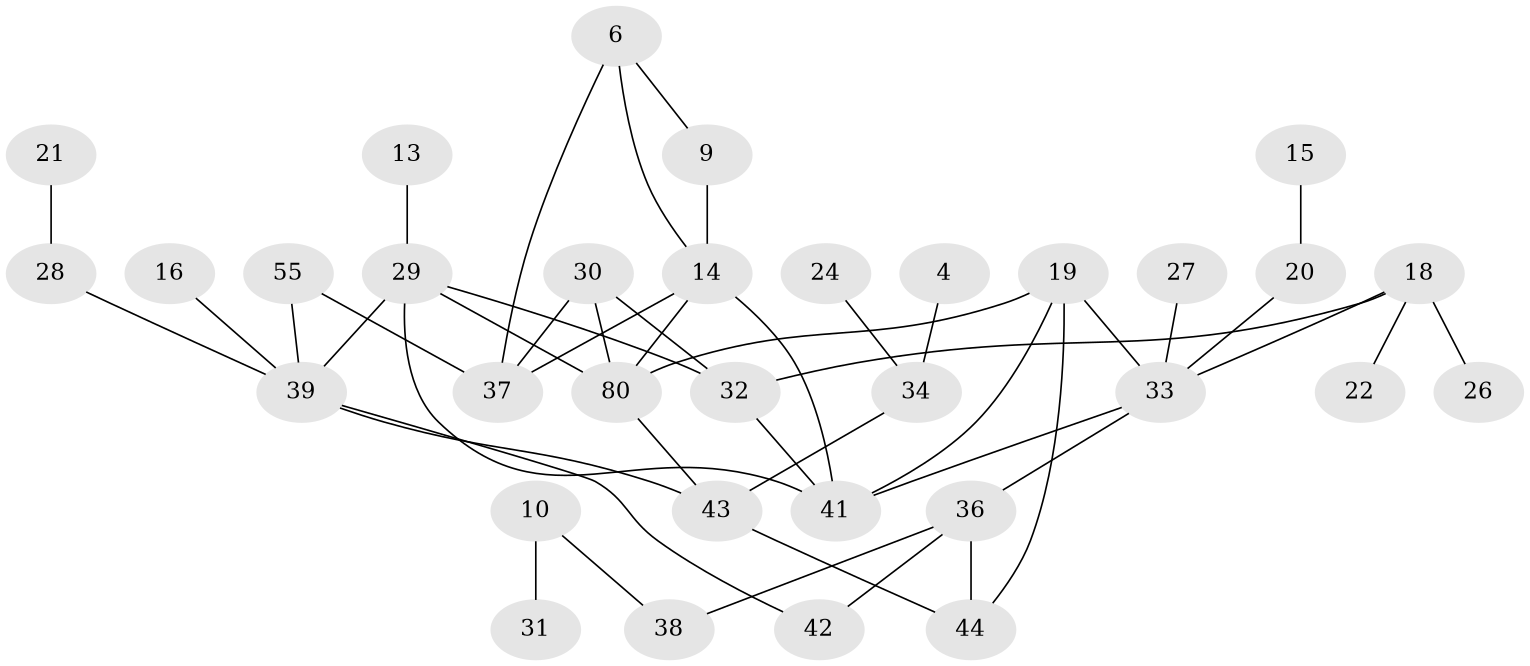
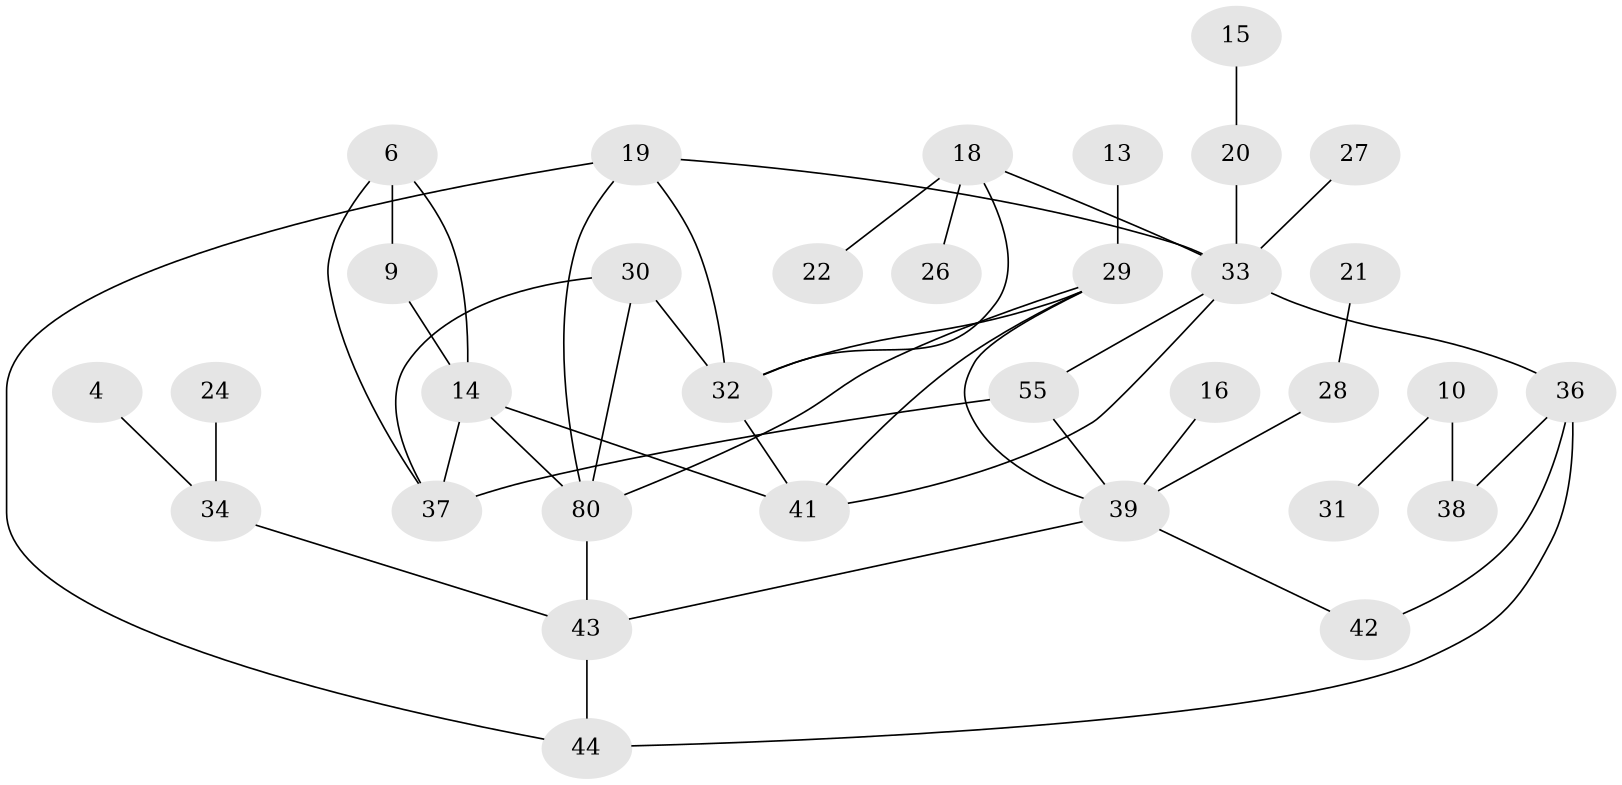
none -> (1135, 333)
(981, 416) -> (704, 267)
